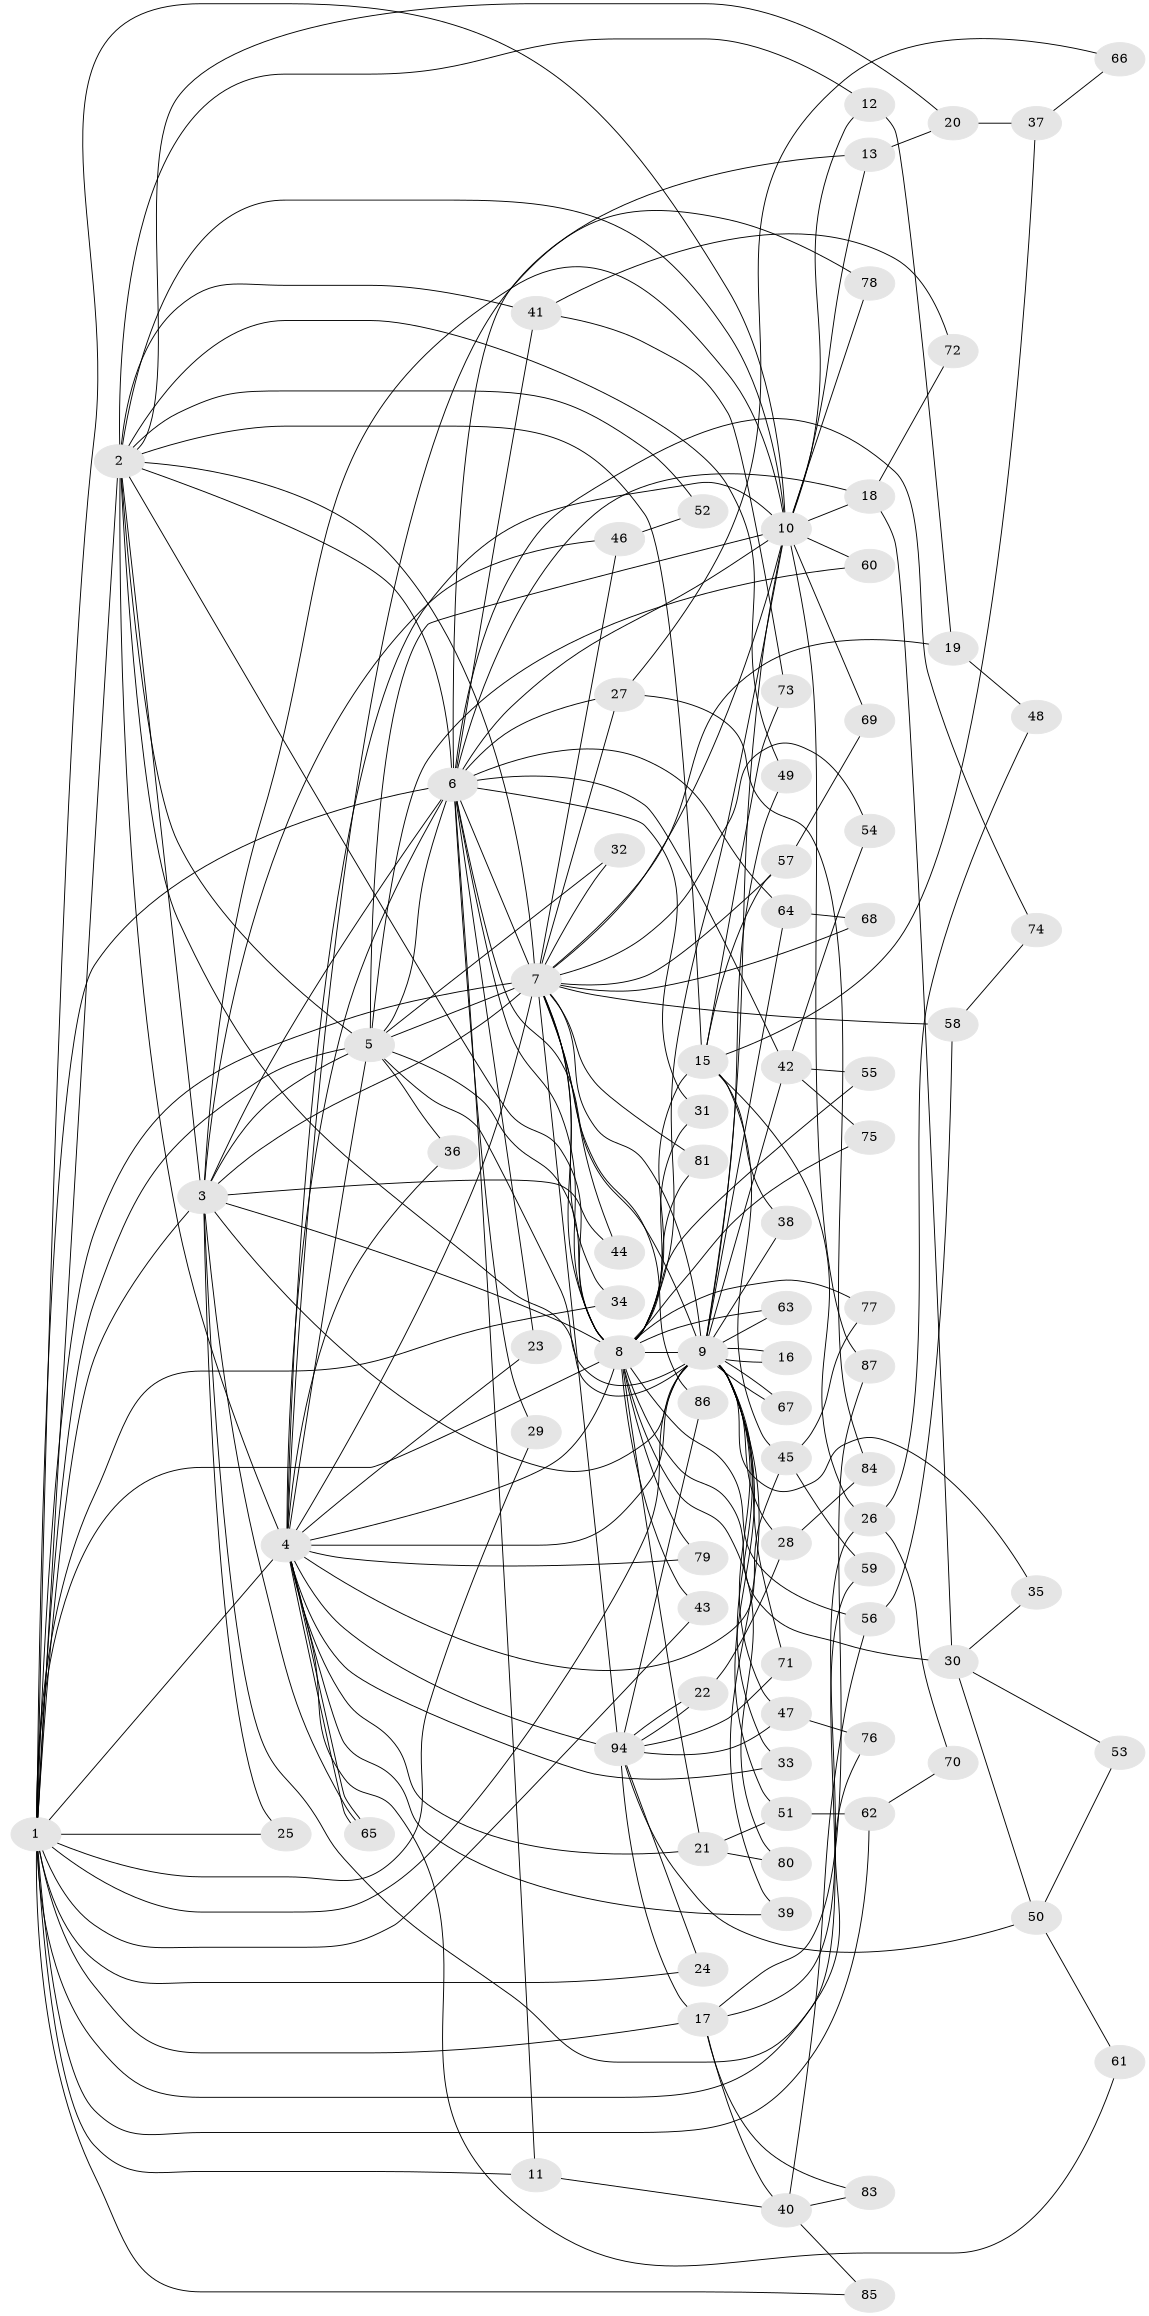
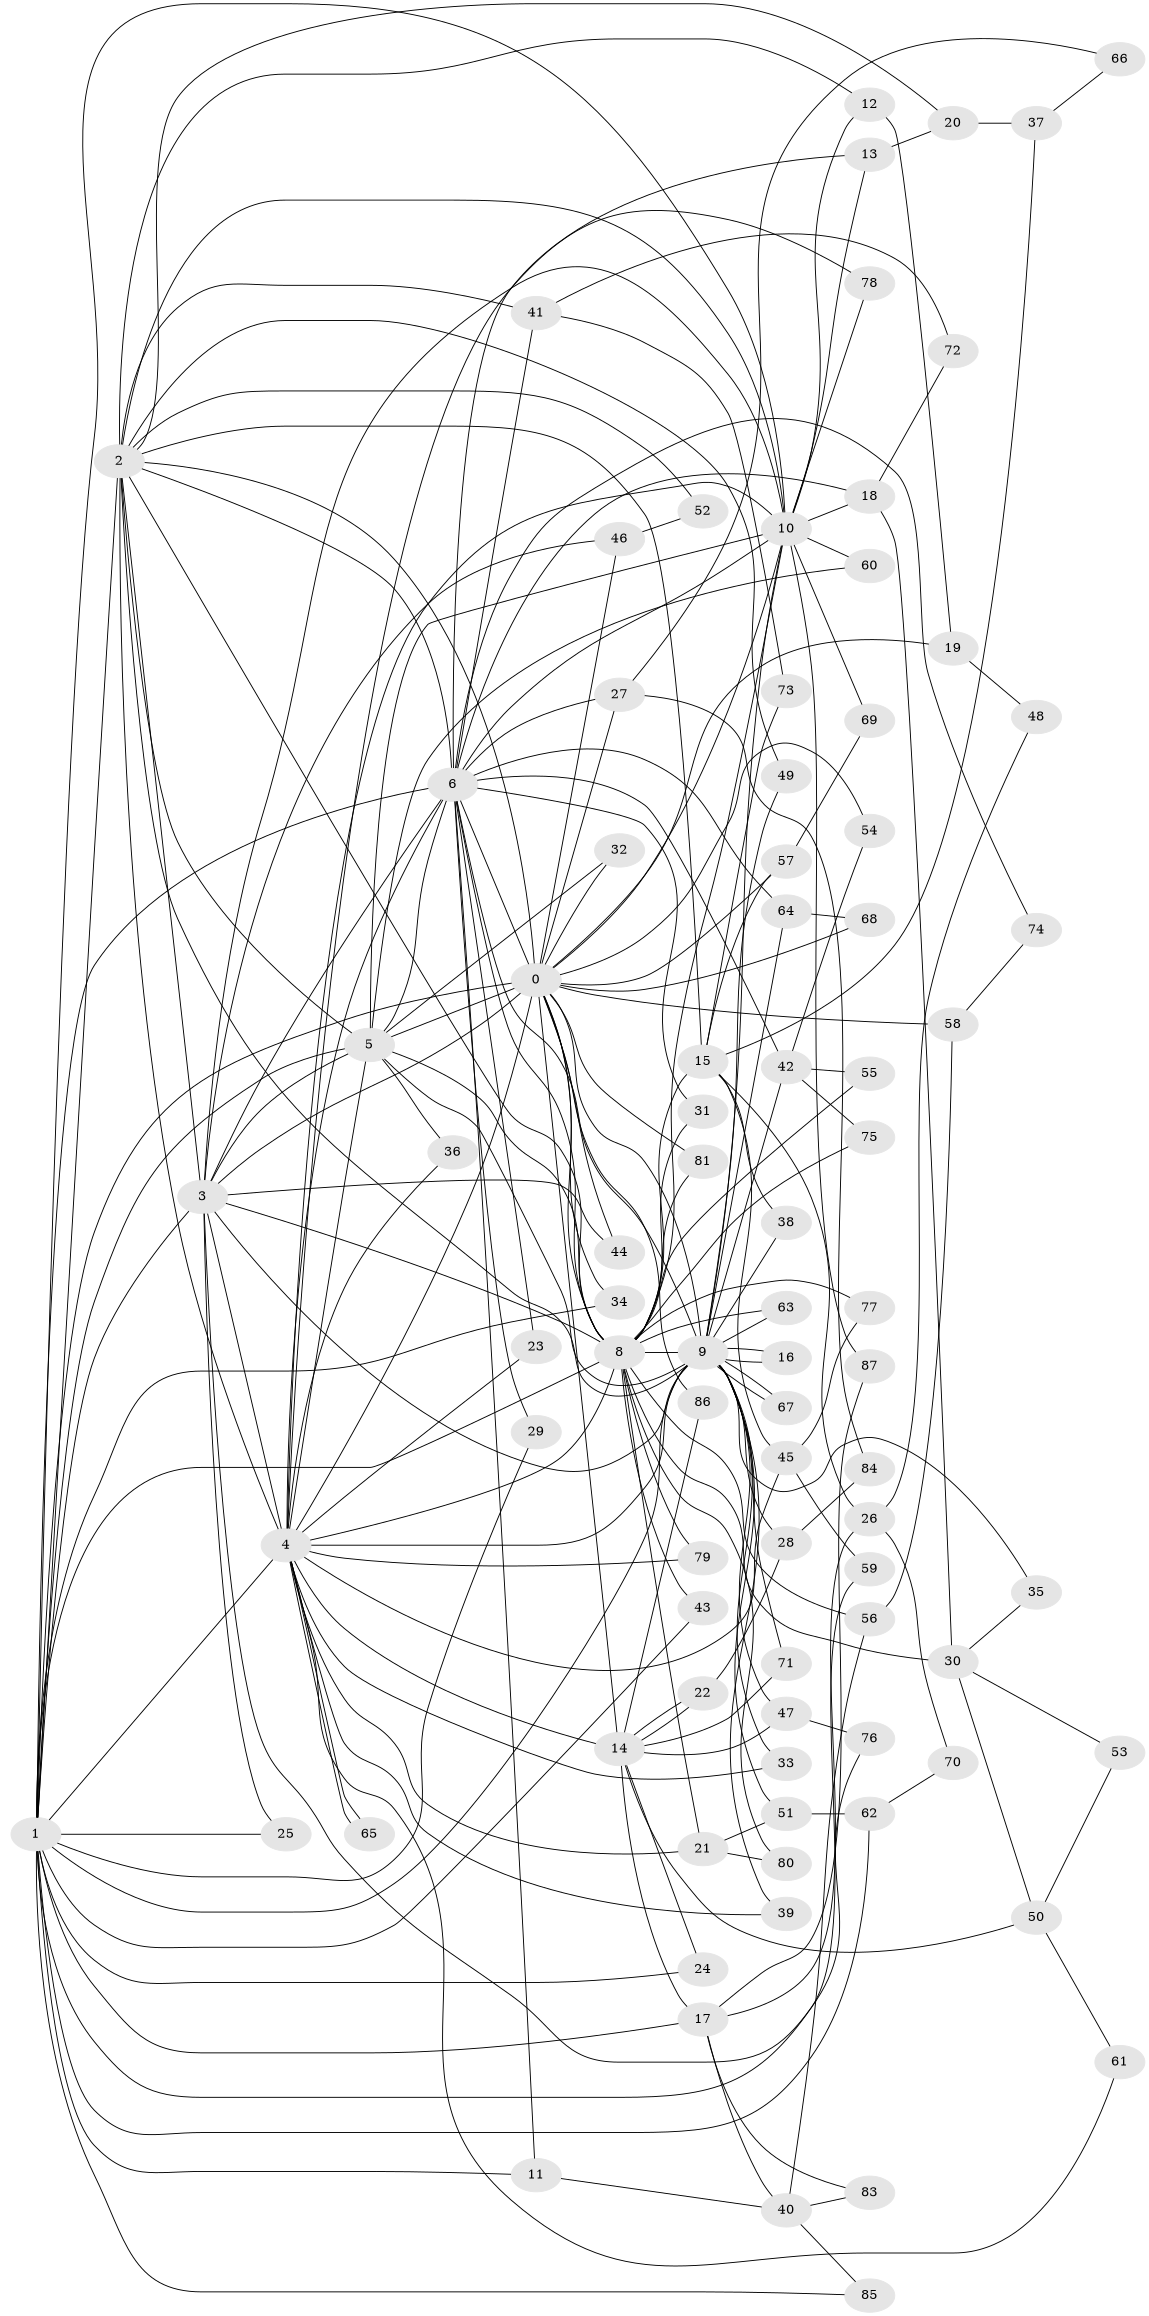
(536, 980) -> (536, 980)
(251, 1525) -> (243, 1363)
(620, 1749) -> (620, 1749)
